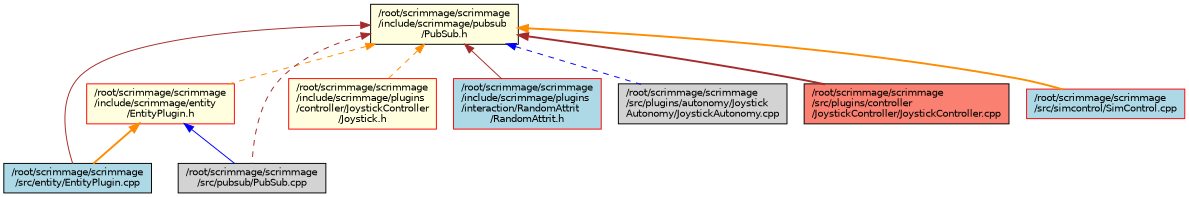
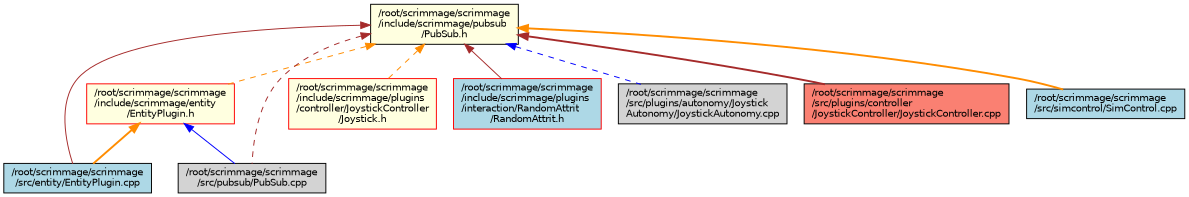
(1106, 104) -> (1106, 104)
